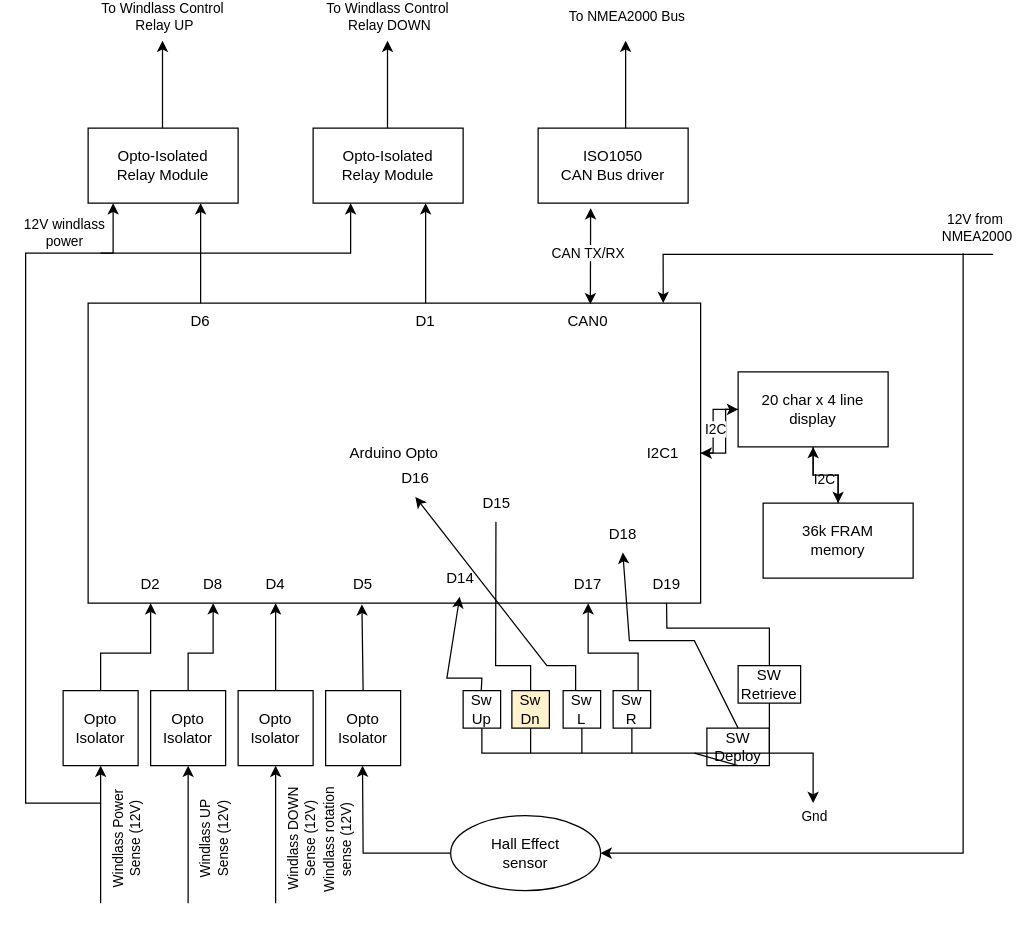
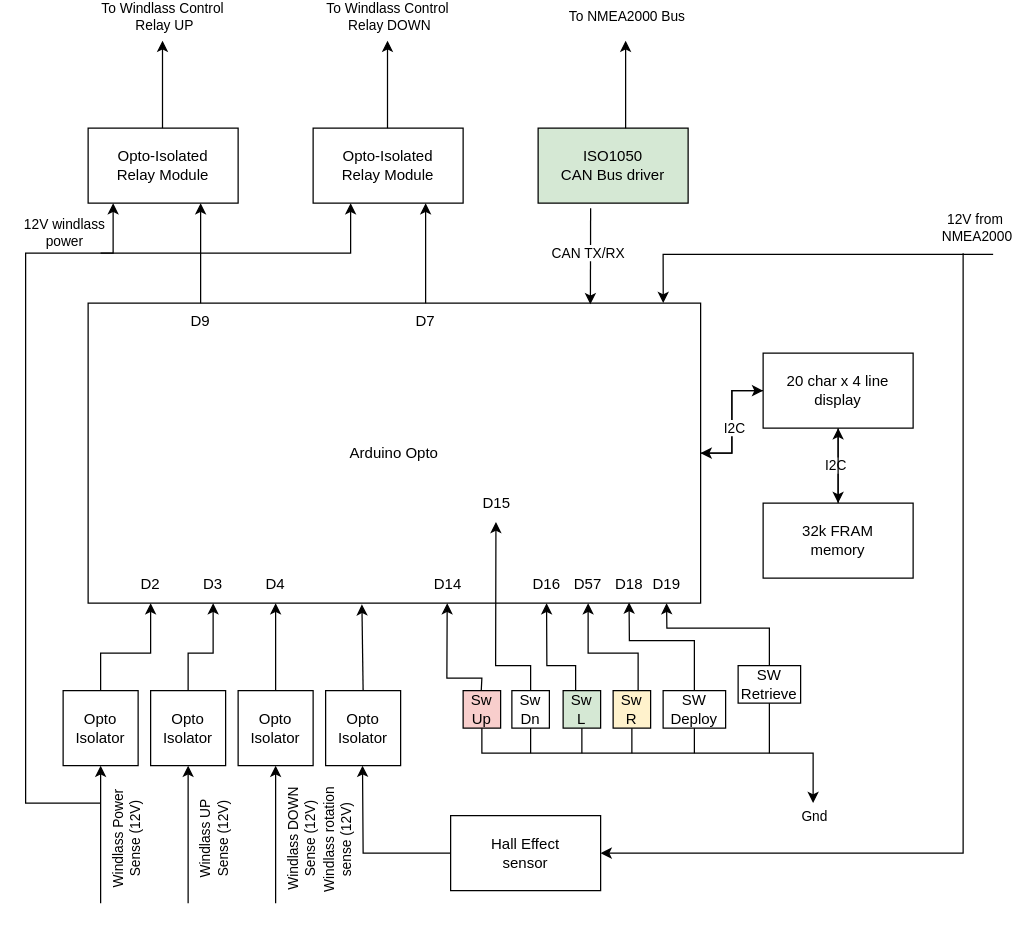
(613, 166) -> (613, 166)
(591, 218) -> (591, 214)
(201, 322) -> (201, 322)
(426, 322) -> (426, 322)
(588, 322) -> none
(813, 409) -> (838, 391)
(663, 453) -> none
(415, 478) -> (547, 584)
(496, 528) -> (496, 532)
(623, 534) -> (629, 584)
(838, 541) -> (838, 541)
(460, 578) -> (447, 584)
(213, 584) -> (213, 584)
(363, 584) -> none
(588, 584) -> (588, 584)
(667, 609) -> (667, 613)
(482, 709) -> (482, 709)
(531, 709) -> (531, 709)
(582, 709) -> (582, 709)
(632, 709) -> (632, 709)
(738, 747) -> (694, 709)
(526, 853) -> (526, 853)
